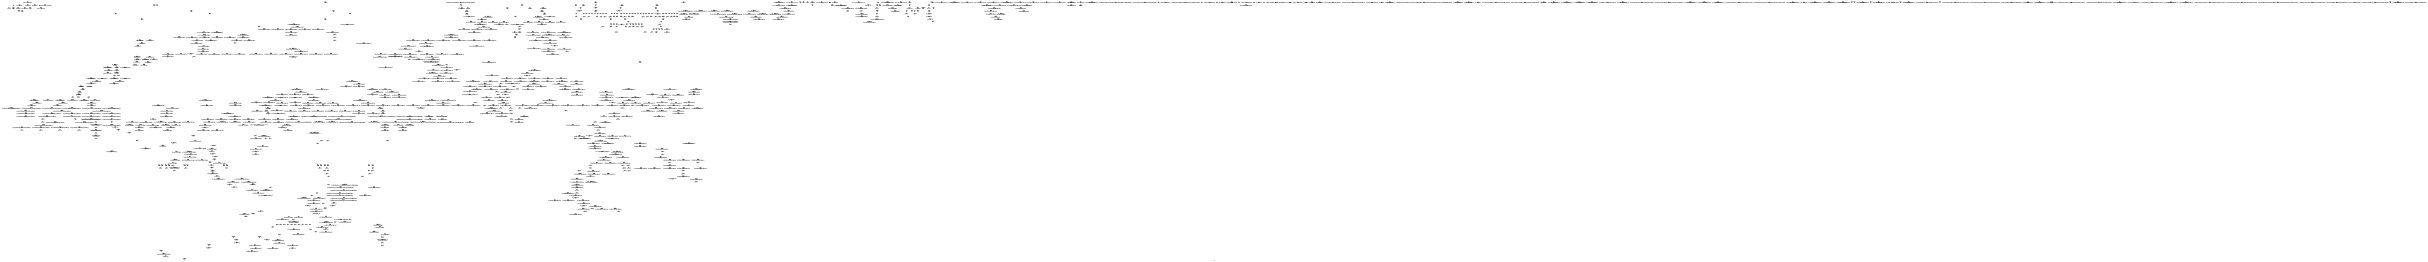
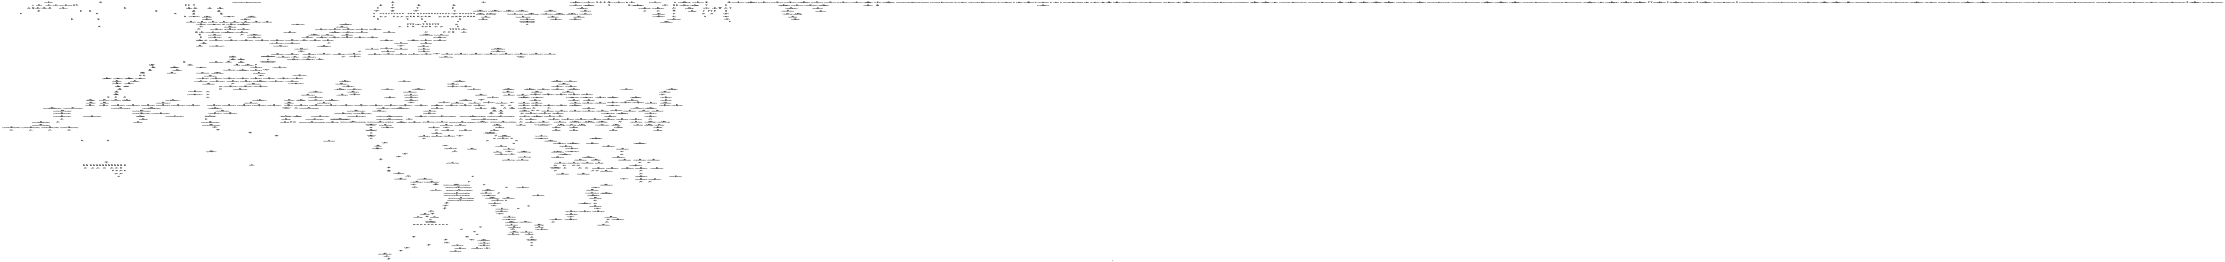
none -> (655, 179)
